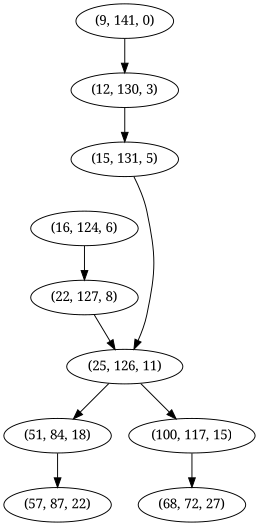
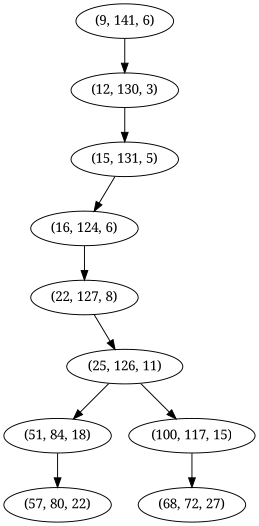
(125, 21) -> (125, 21)
(154, 258) -> (107, 190)
(58, 505) -> (58, 505)
